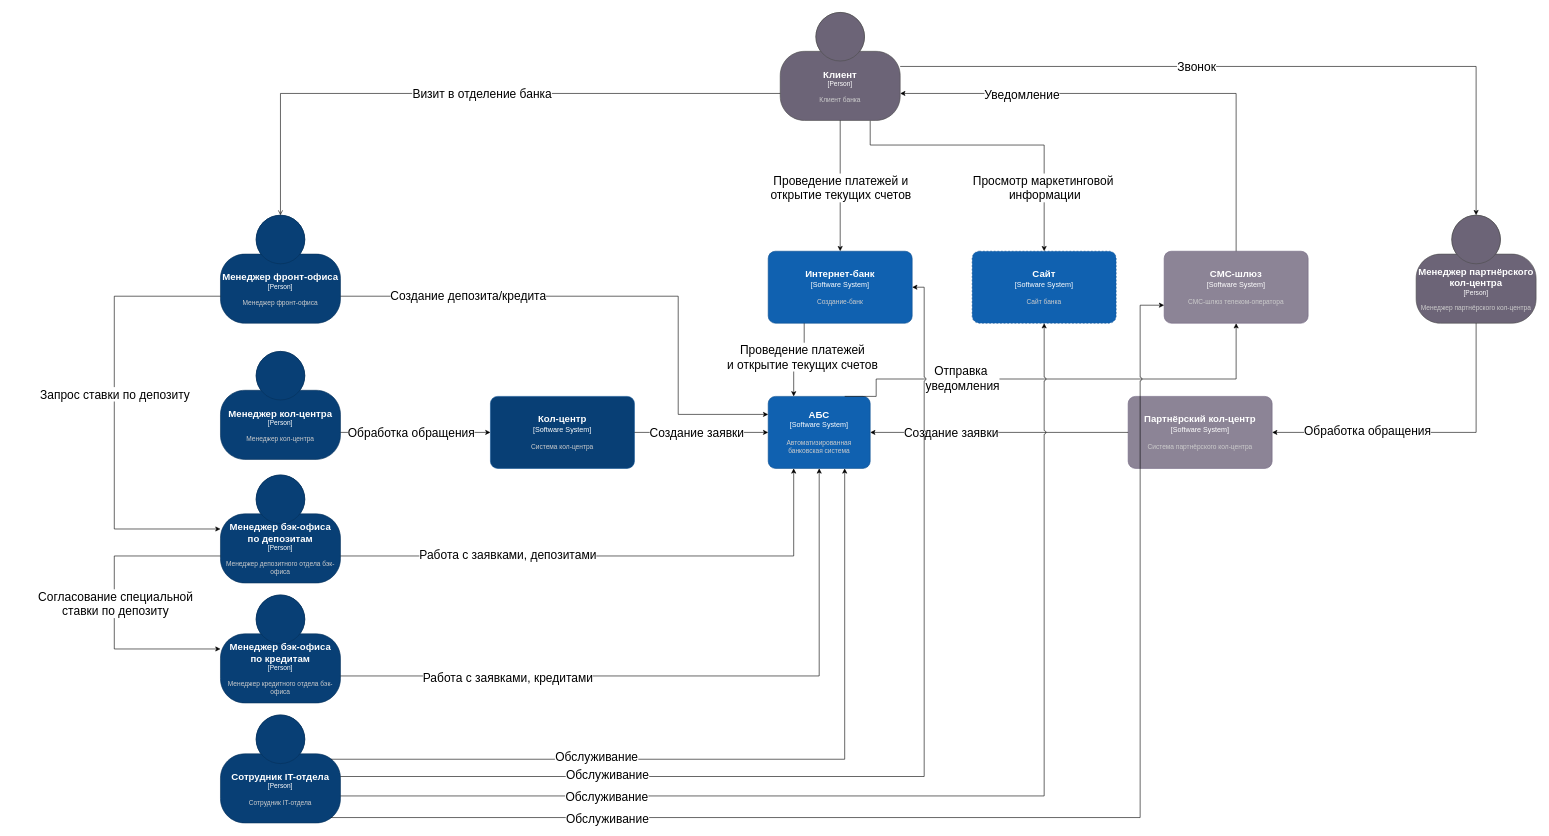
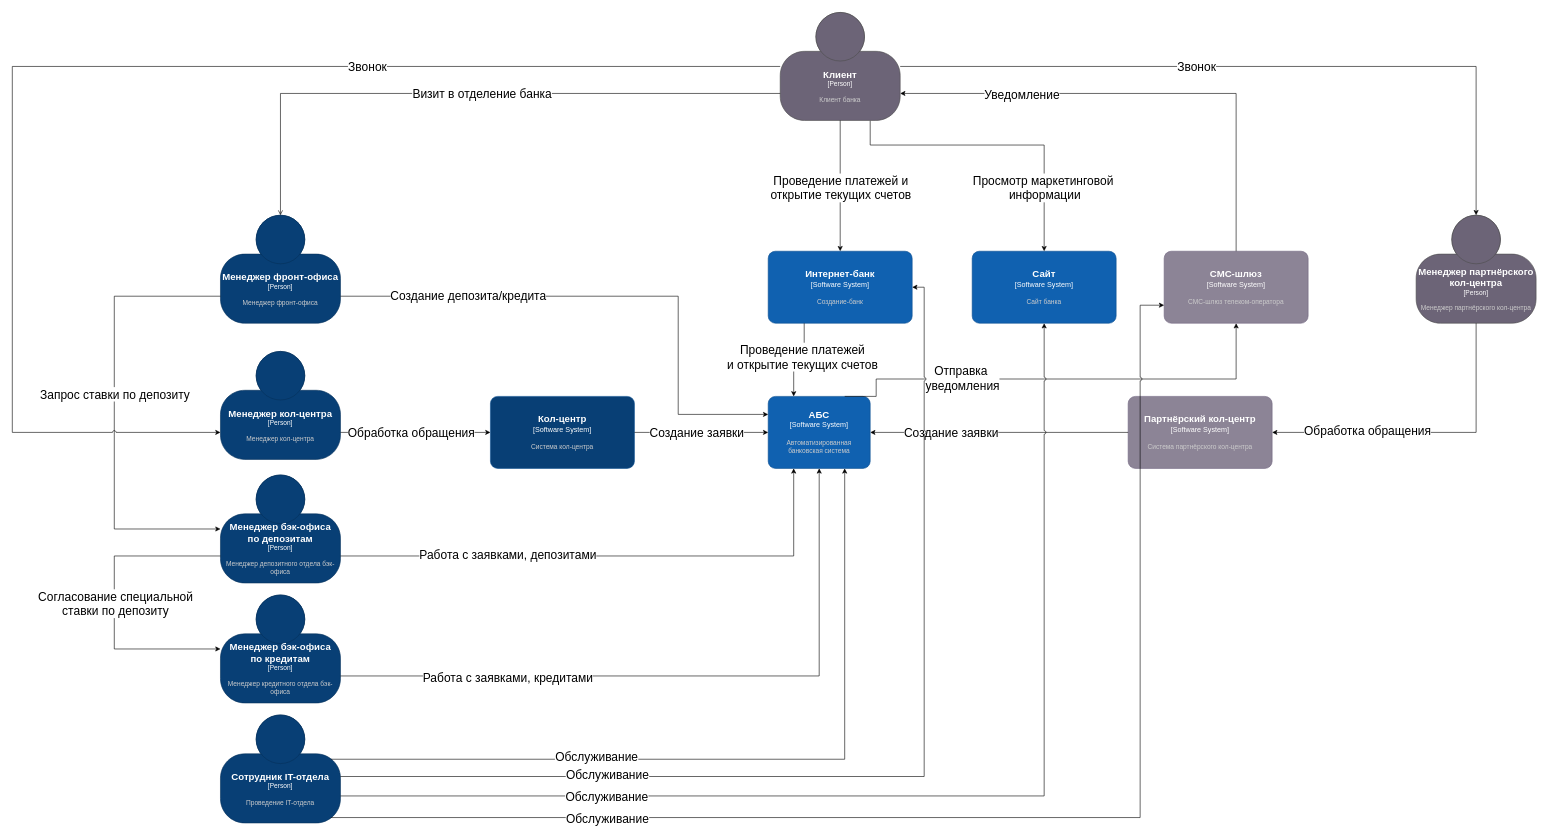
none -> (395, 66)
(1044, 287) -> (1044, 287)
(281, 789) -> (281, 789)
